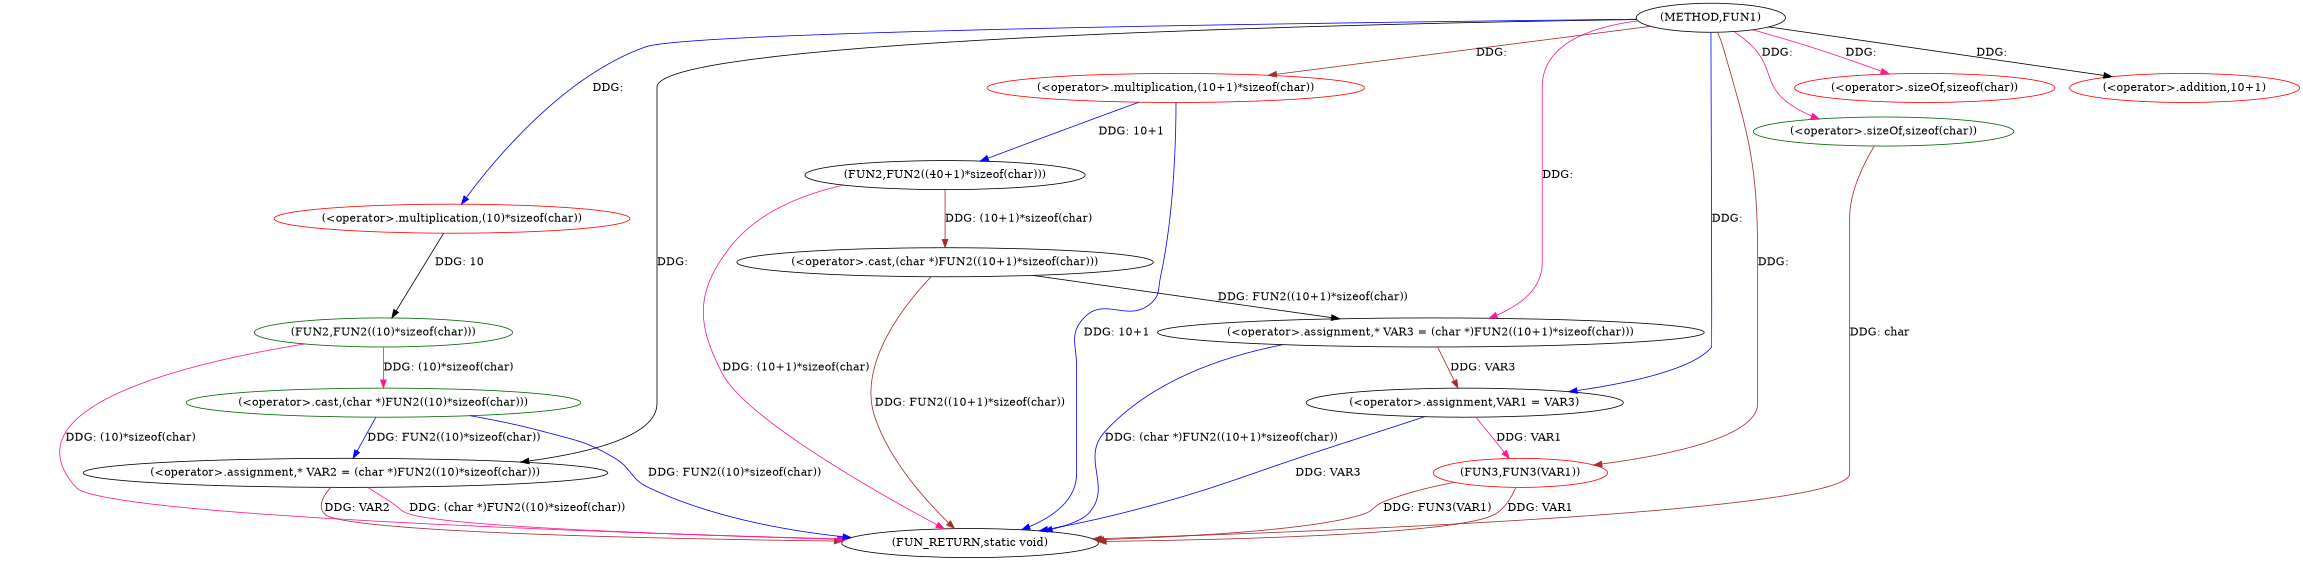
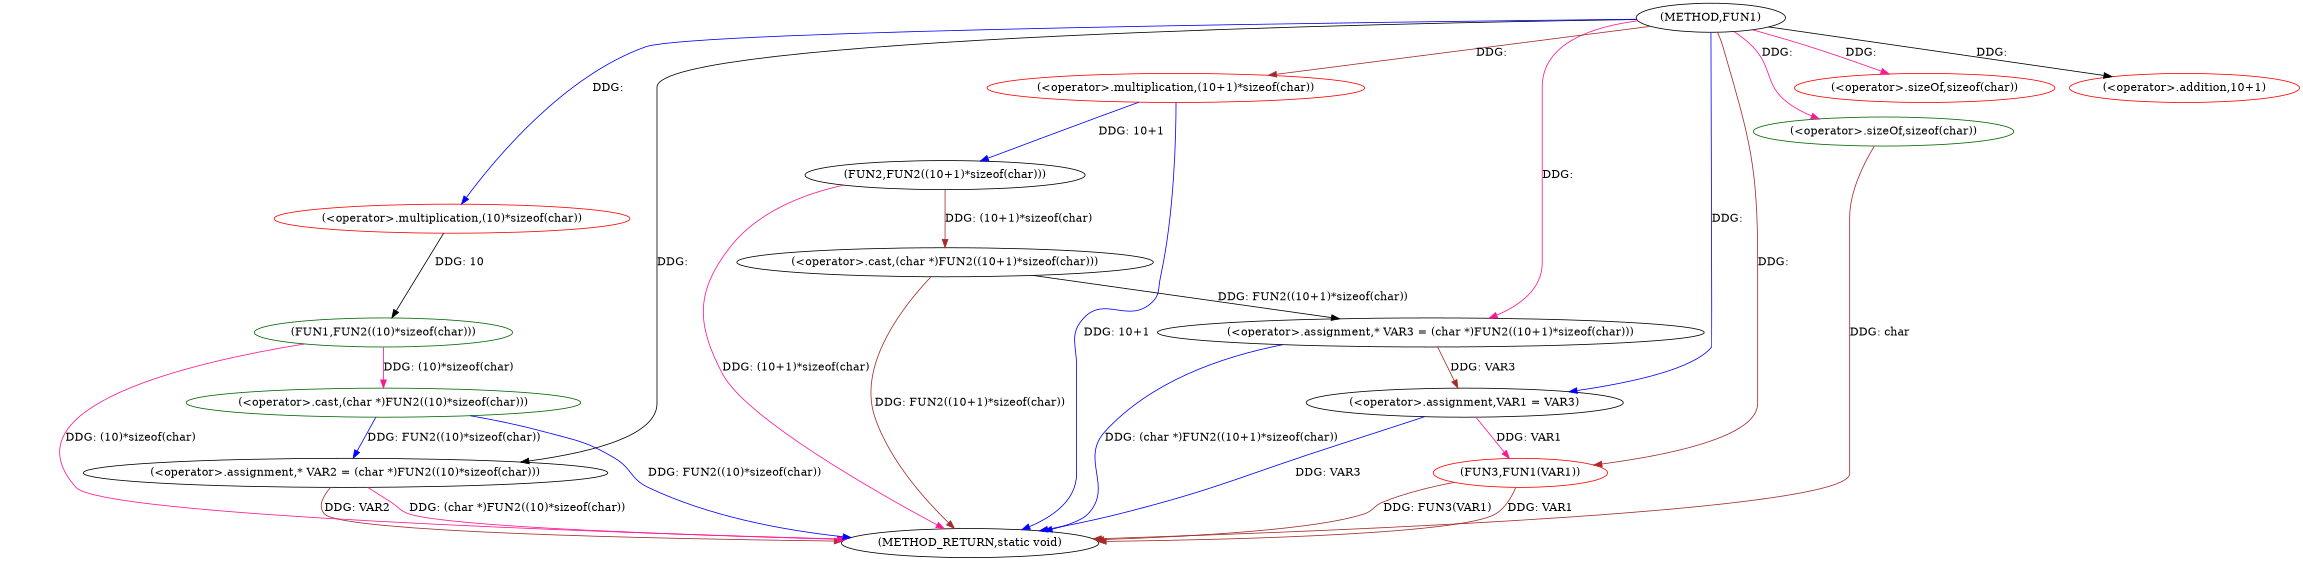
(945, 175) -> (945, 175)
(383, 332) -> (383, 332)
(1520, 473) -> (1520, 473)
(970, 543) -> (970, 543)
